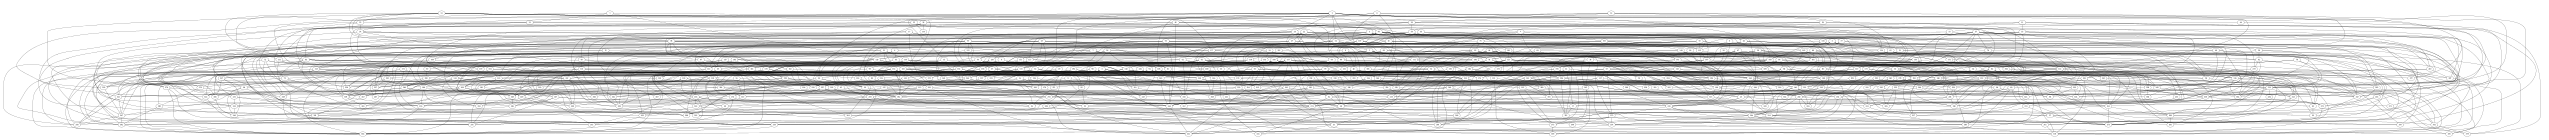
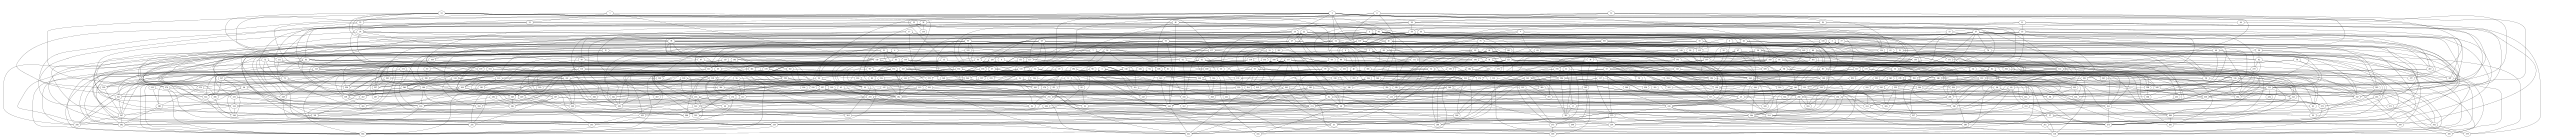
(1311, 78) -> none
none -> (152, 88)
none -> (493, 97)
